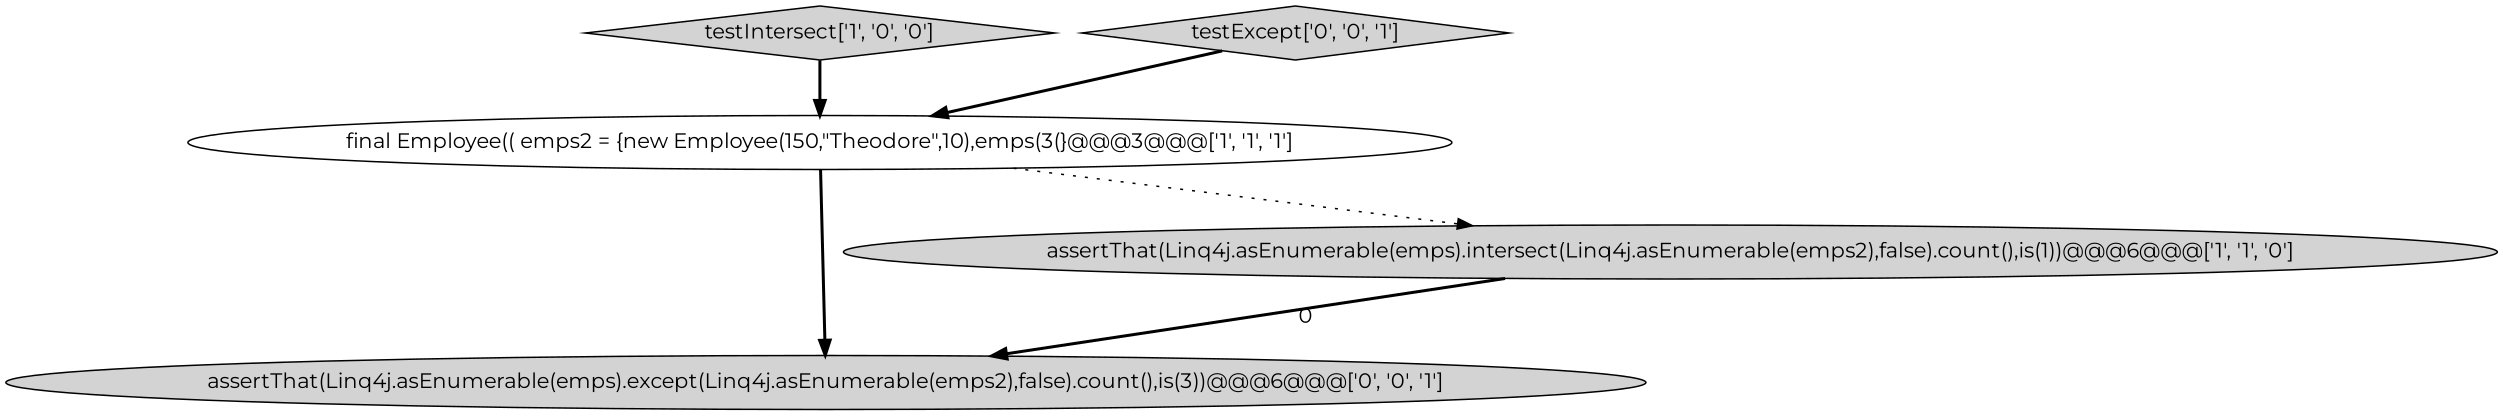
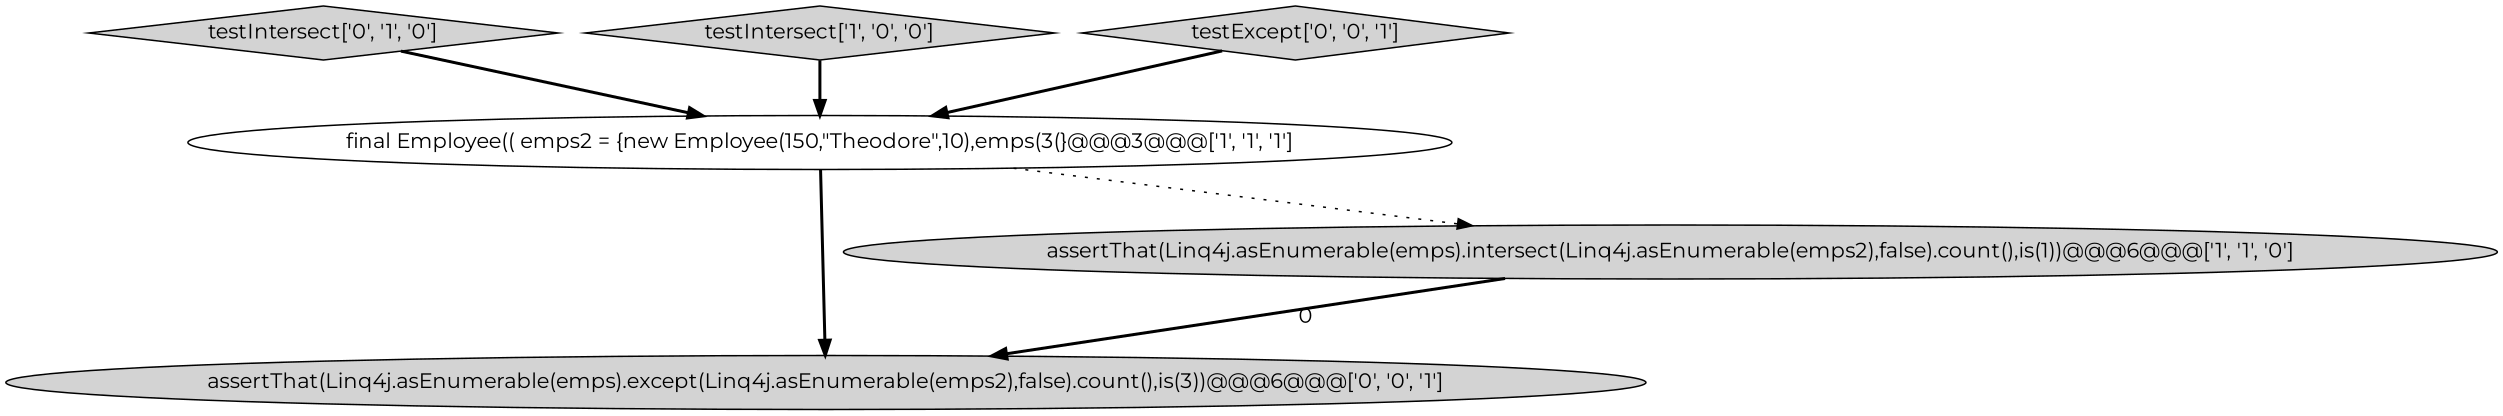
none -> (323, 33)
